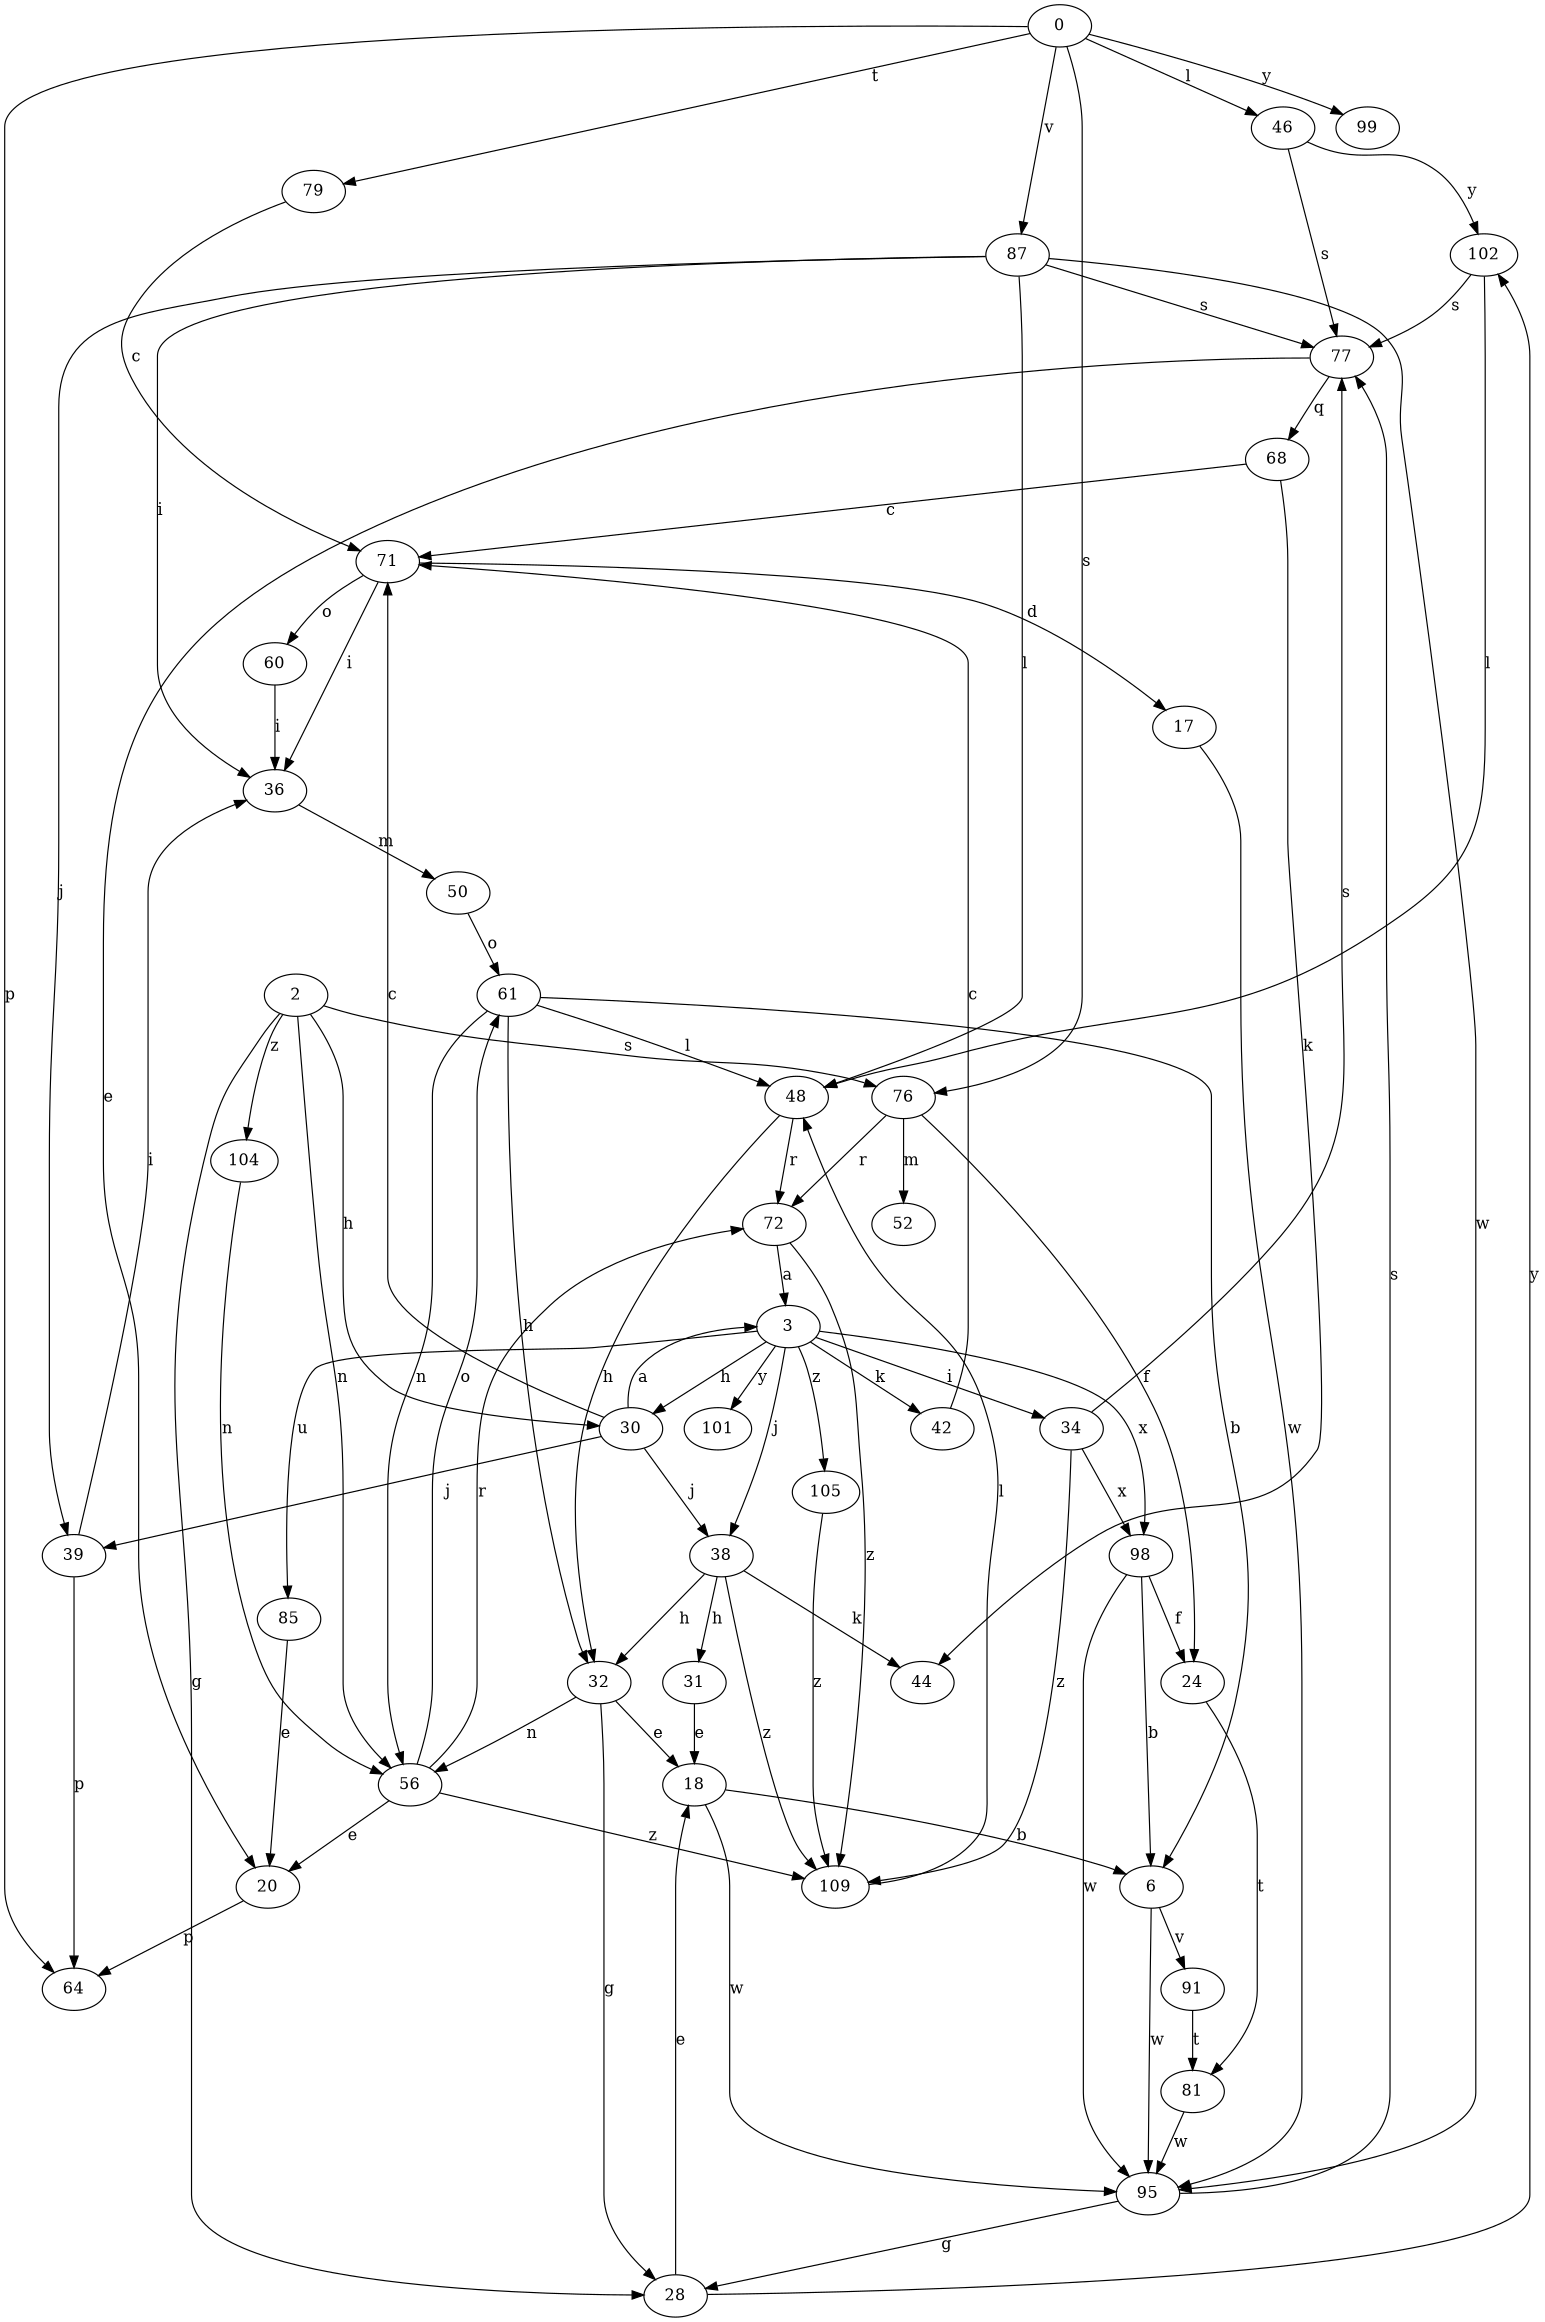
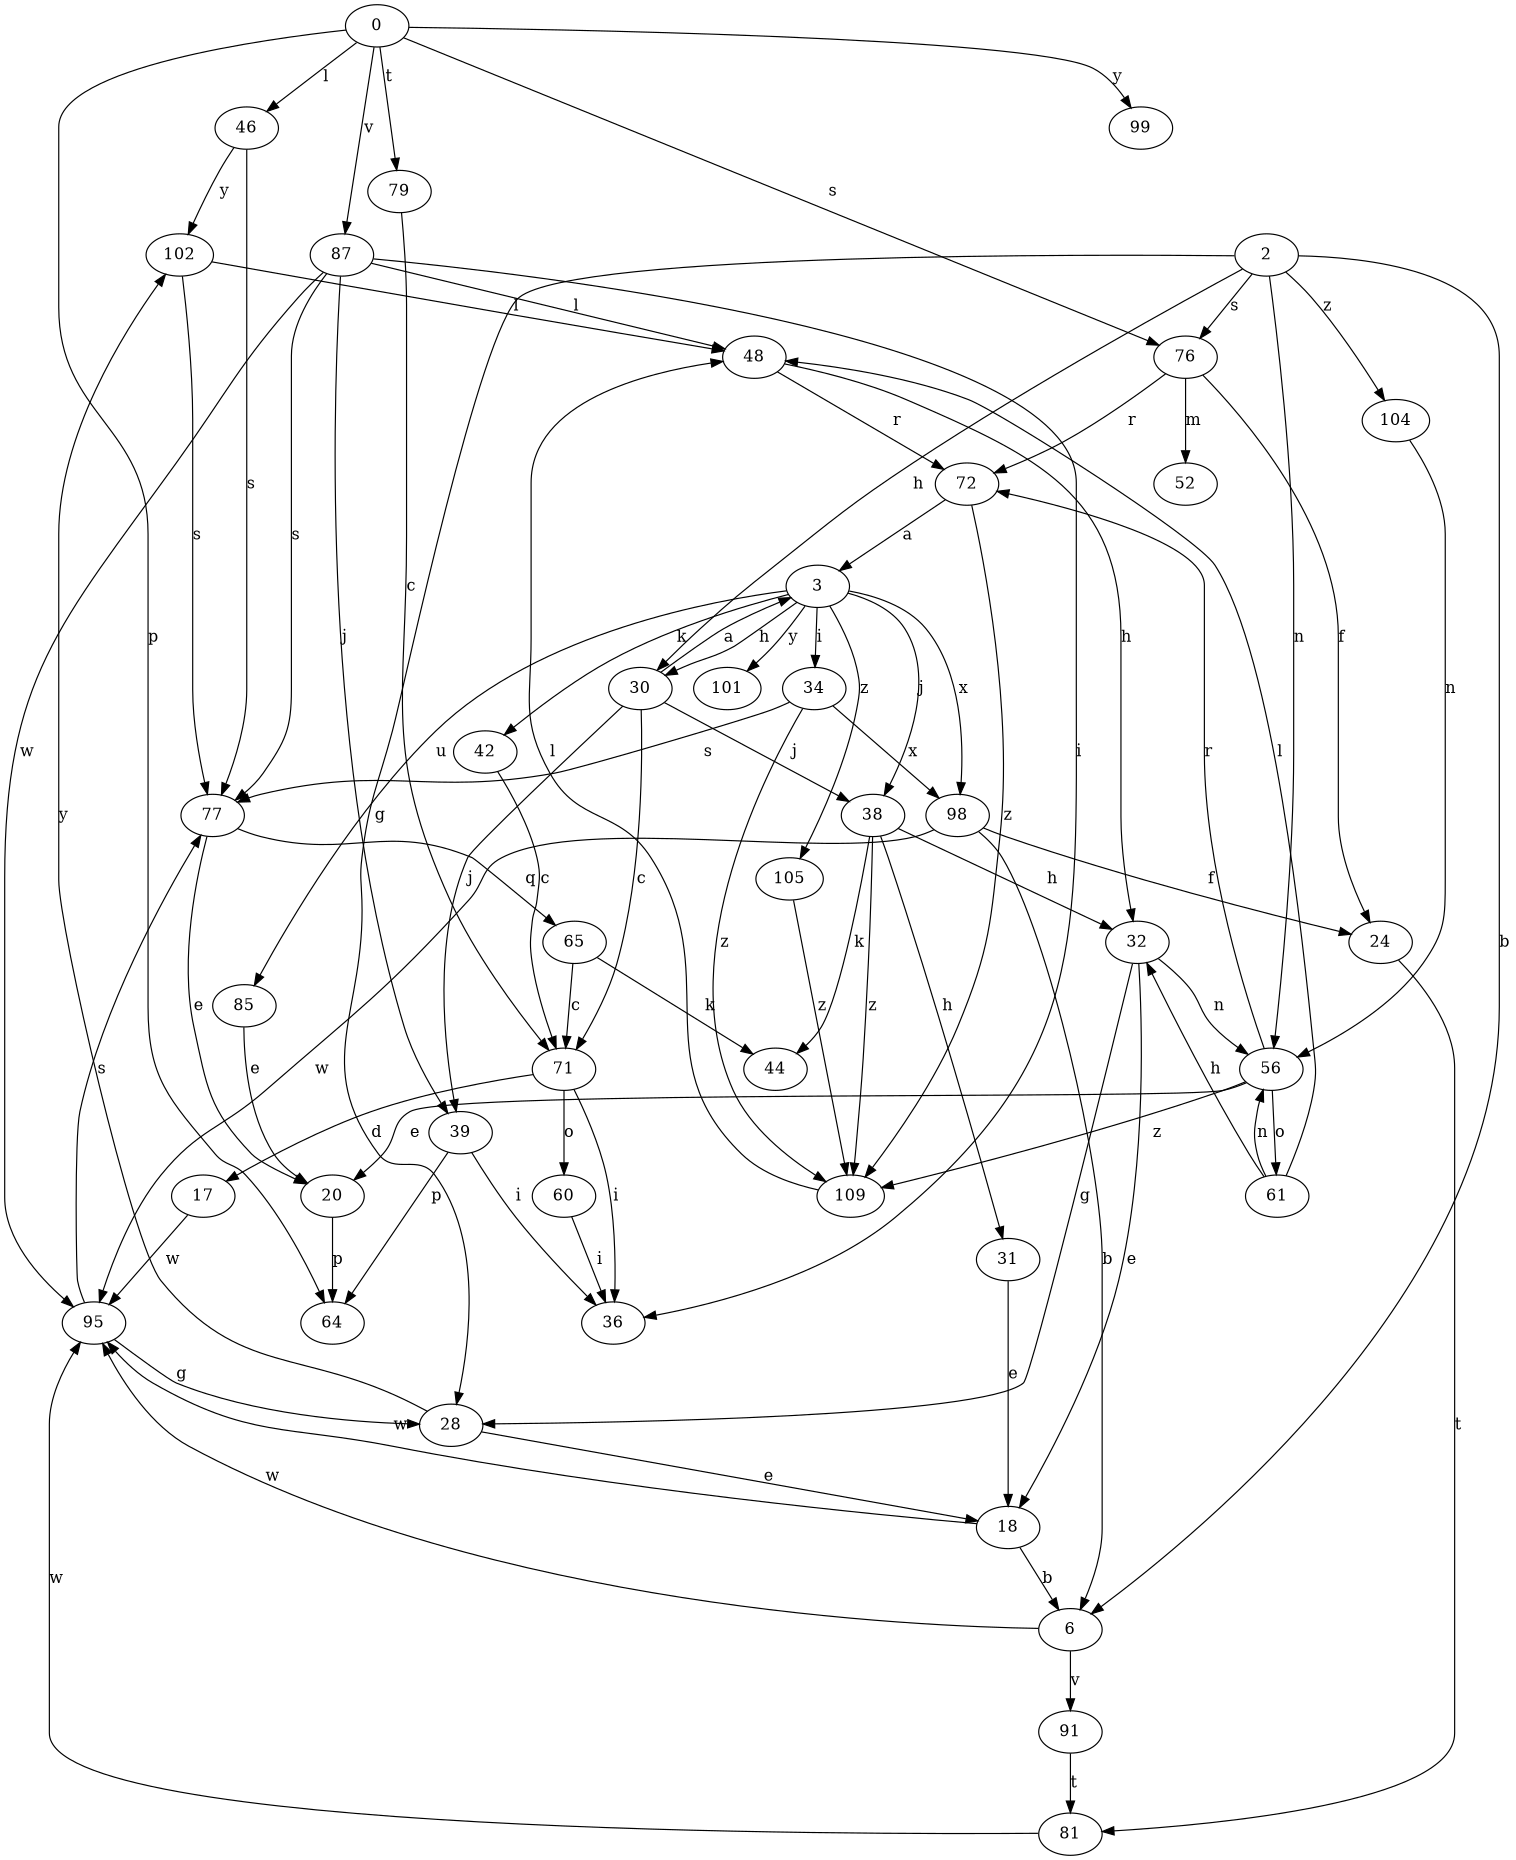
(1277, 459) -> (575, 942)
(458, 893) -> none
(1211, 1142) -> (1499, 930)
